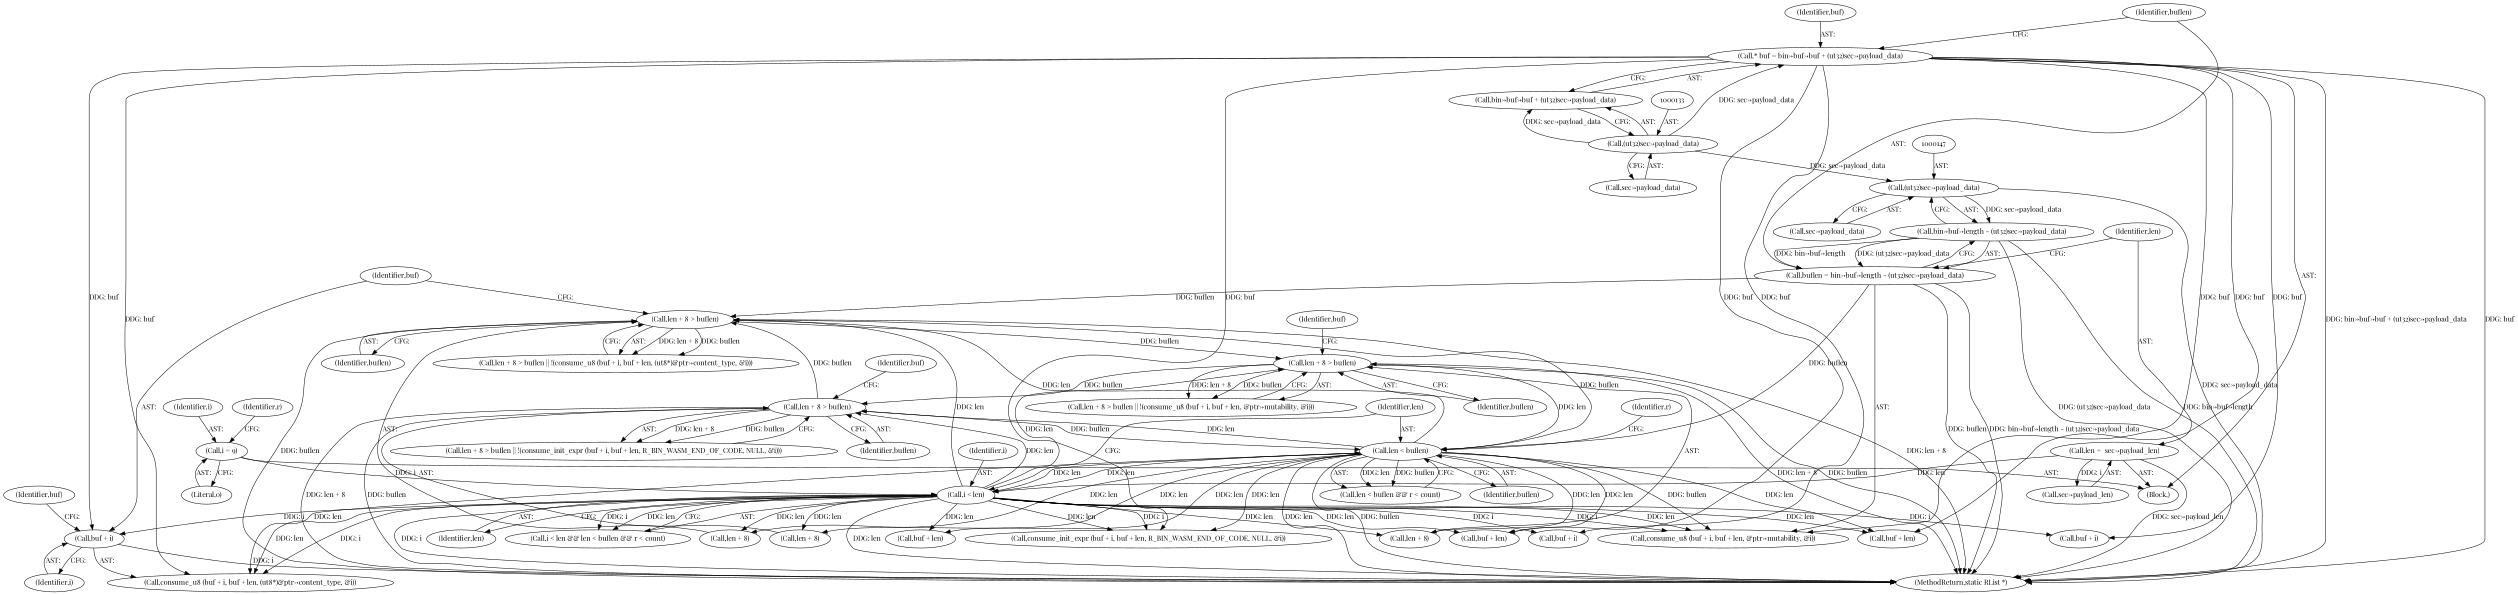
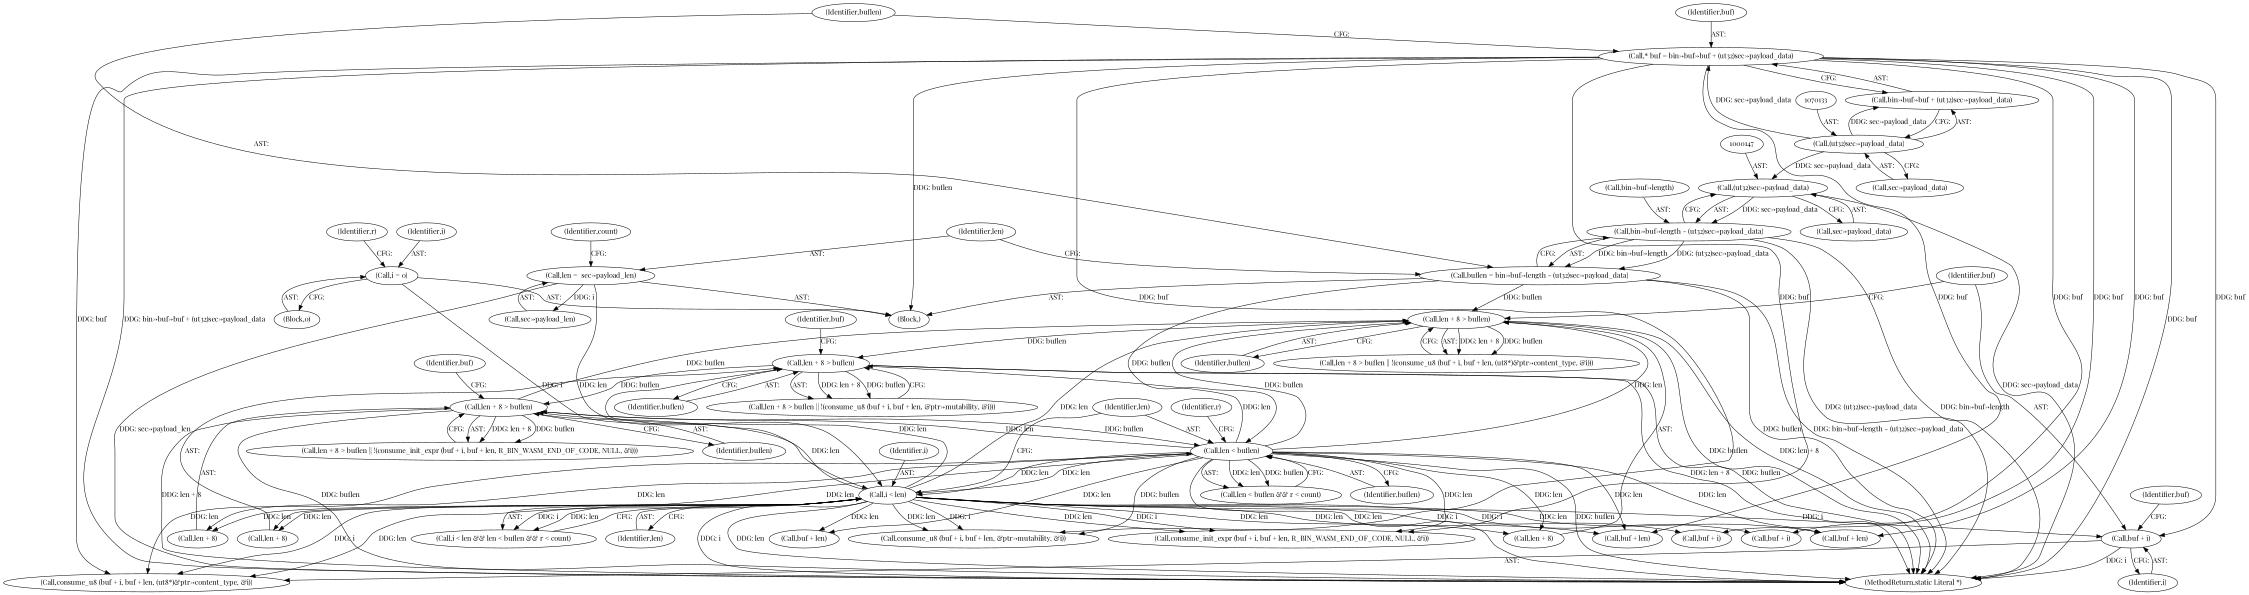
(1672, 100) -> (1816, 100)
none -> (1640, 188)
none -> (591, 232)
(2310, 276) -> (933, 188)
(1875, 435) -> (1177, 286)
(222, 451) -> (392, 276)
(207, 495) -> (297, 320)
(1961, 583) -> (1913, 583)
